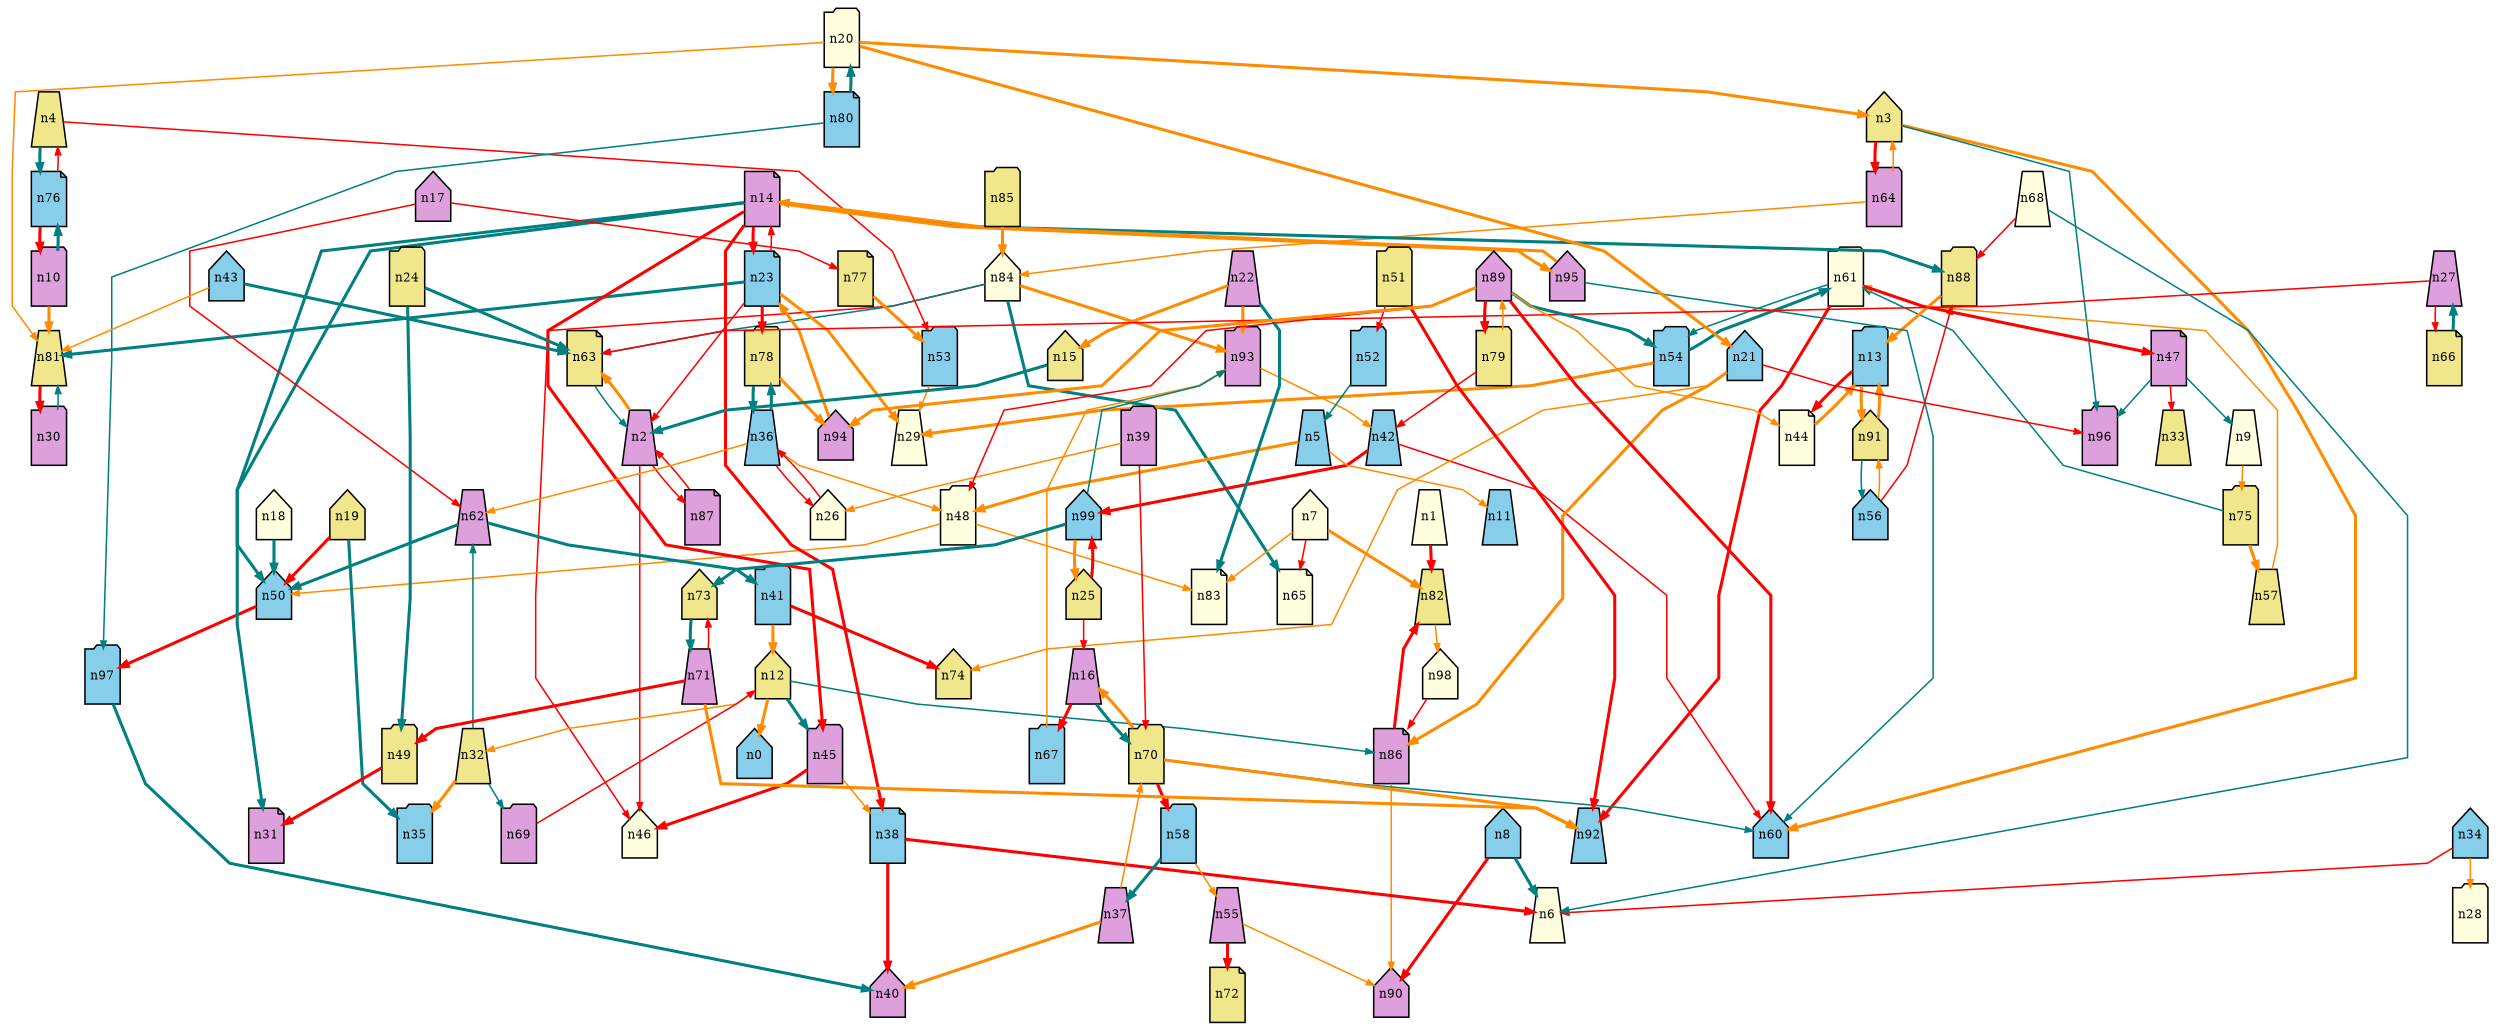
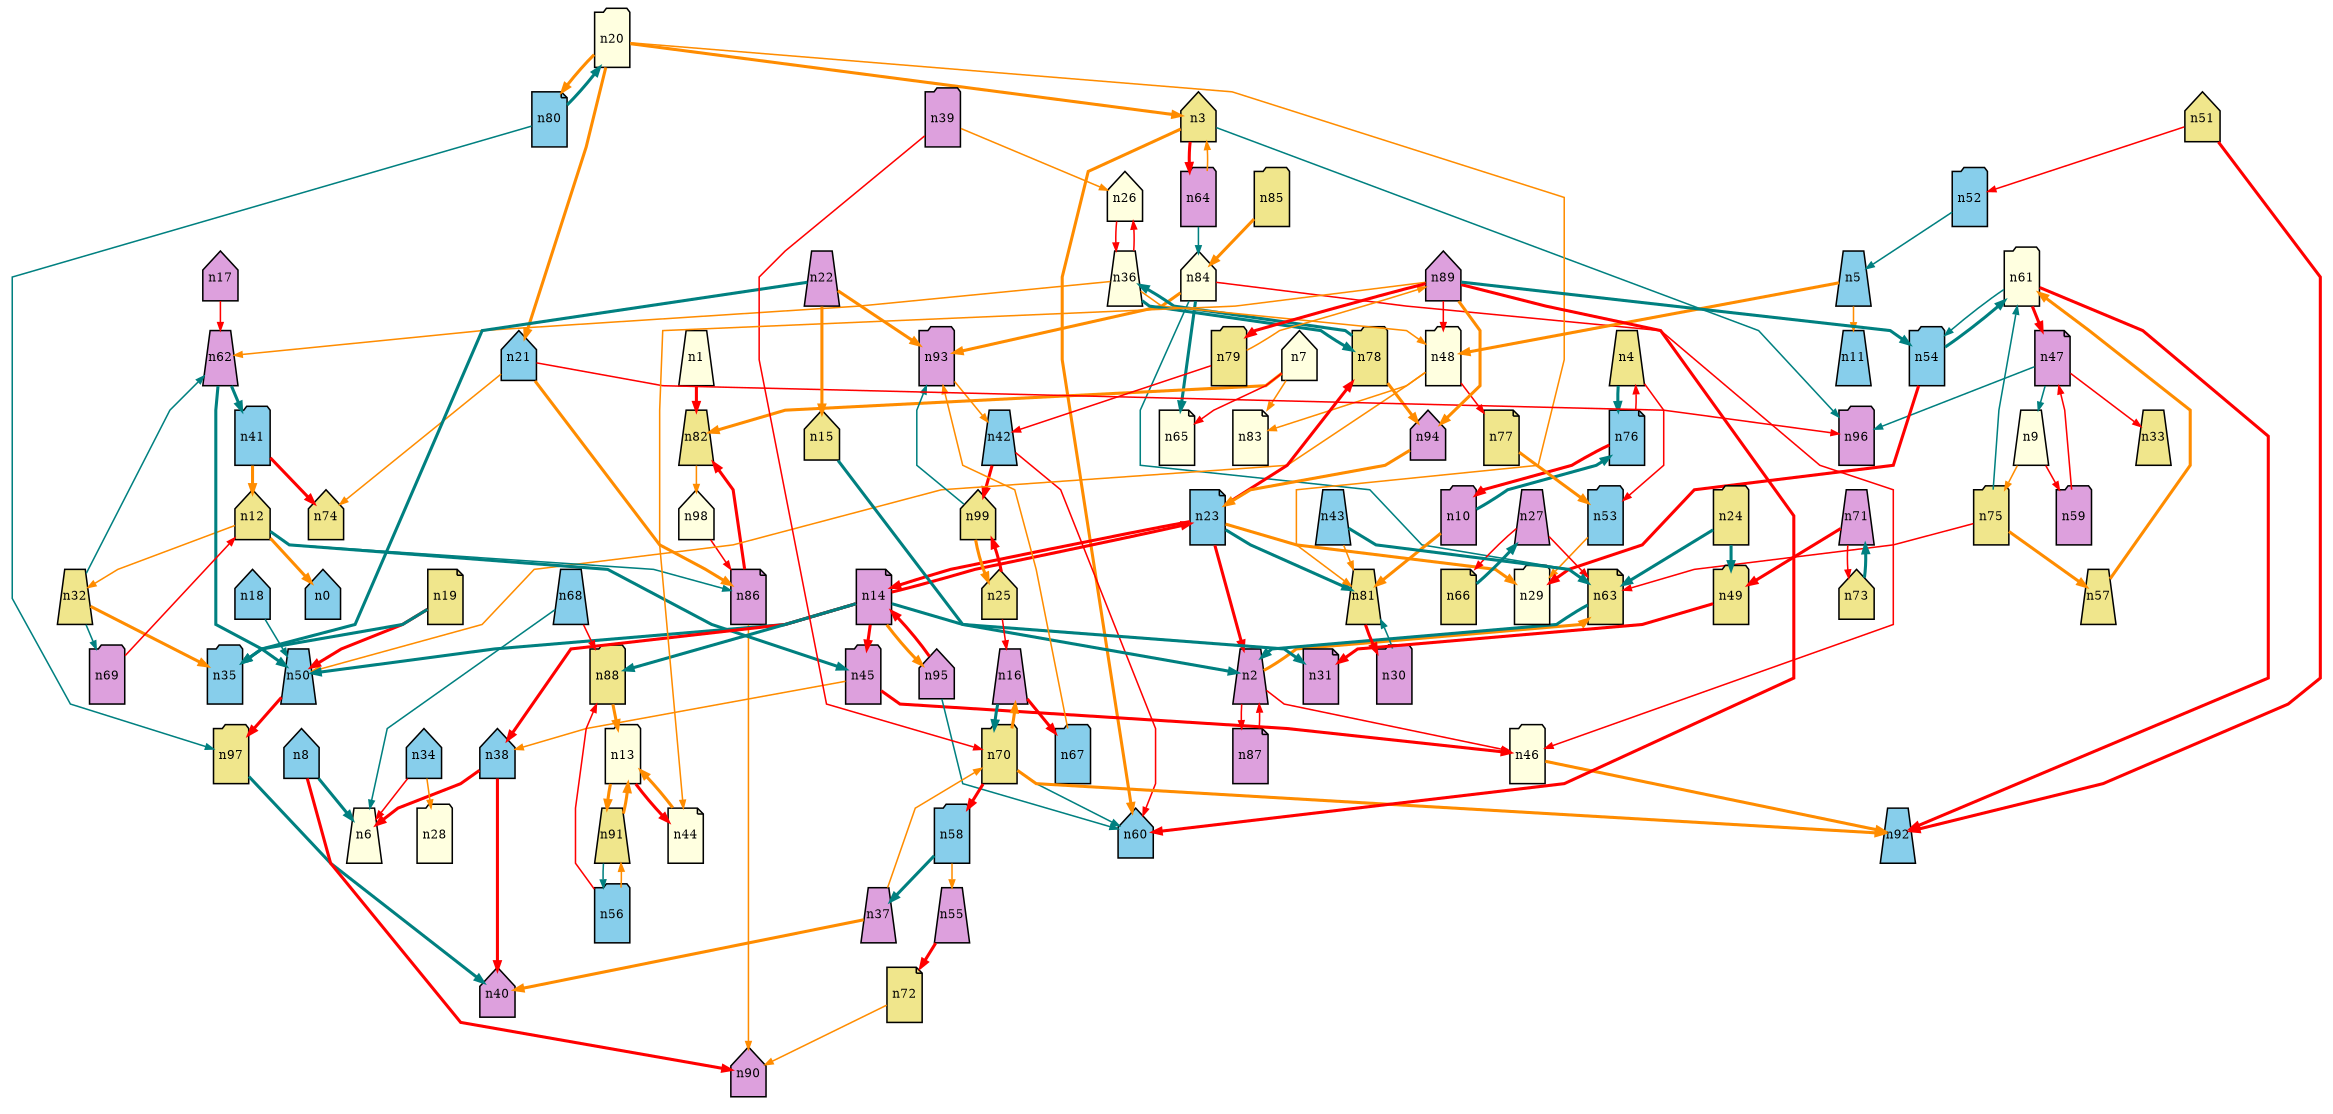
(2033, 199) -> (571, 597)
(642, 229) -> (1470, 395)
(1489, 230) -> (1198, 236)
(1174, 235) -> (914, 636)
(771, 243) -> (1044, 550)
(227, 279) -> (1333, 517)
(1394, 279) -> (2202, 119)
(2170, 327) -> (2190, 416)
(1870, 358) -> (623, 756)
(700, 359) -> (1228, 593)
(1293, 399) -> (1752, 483)
(608, 404) -> (1430, 635)
(1264, 432) -> (462, 378)
(762, 438) -> (1125, 279)
(909, 438) -> (1532, 597)
(1870, 438) -> (612, 836)
(274, 517) -> (253, 597)
(347, 517) -> (445, 597)
(1084, 517) -> (978, 517)
(1870, 517) -> (612, 915)
none -> (2074, 517)
(274, 552) -> (274, 634)
none -> (1820, 554)
(893, 555) -> none
(274, 597) -> (298, 677)
(103, 677) -> (231, 756)
(1106, 795) -> (1711, 796)
(640, 836) -> (1527, 756)
(888, 836) -> (497, 756)
(1305, 953) -> (829, 1033)
